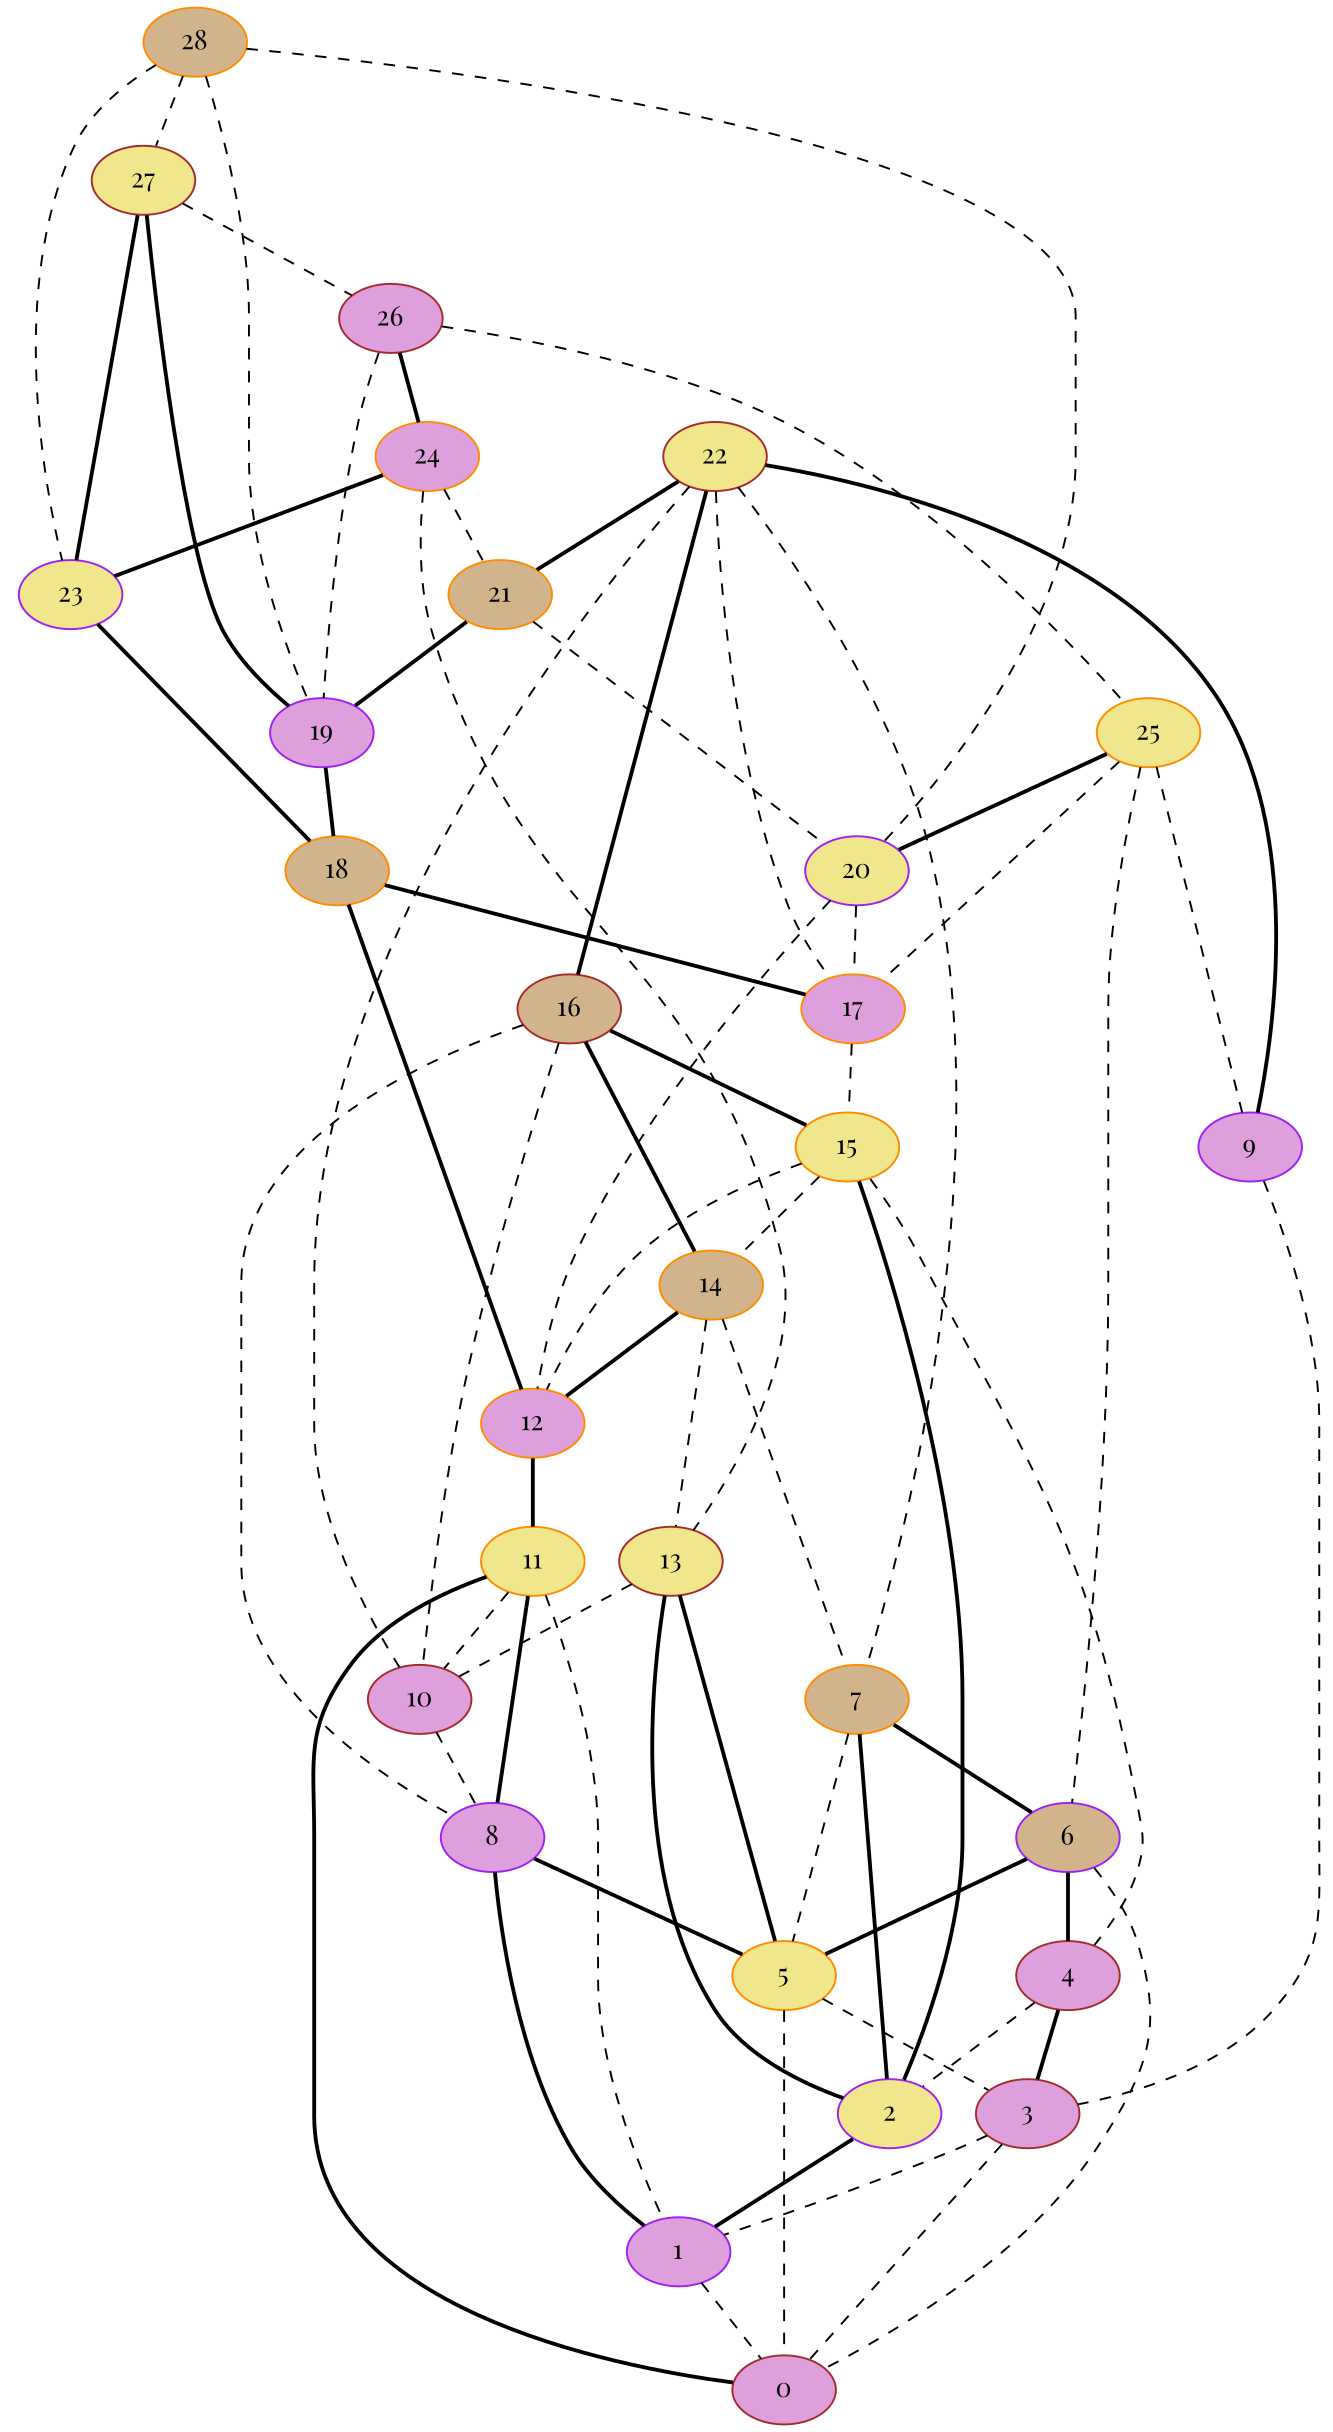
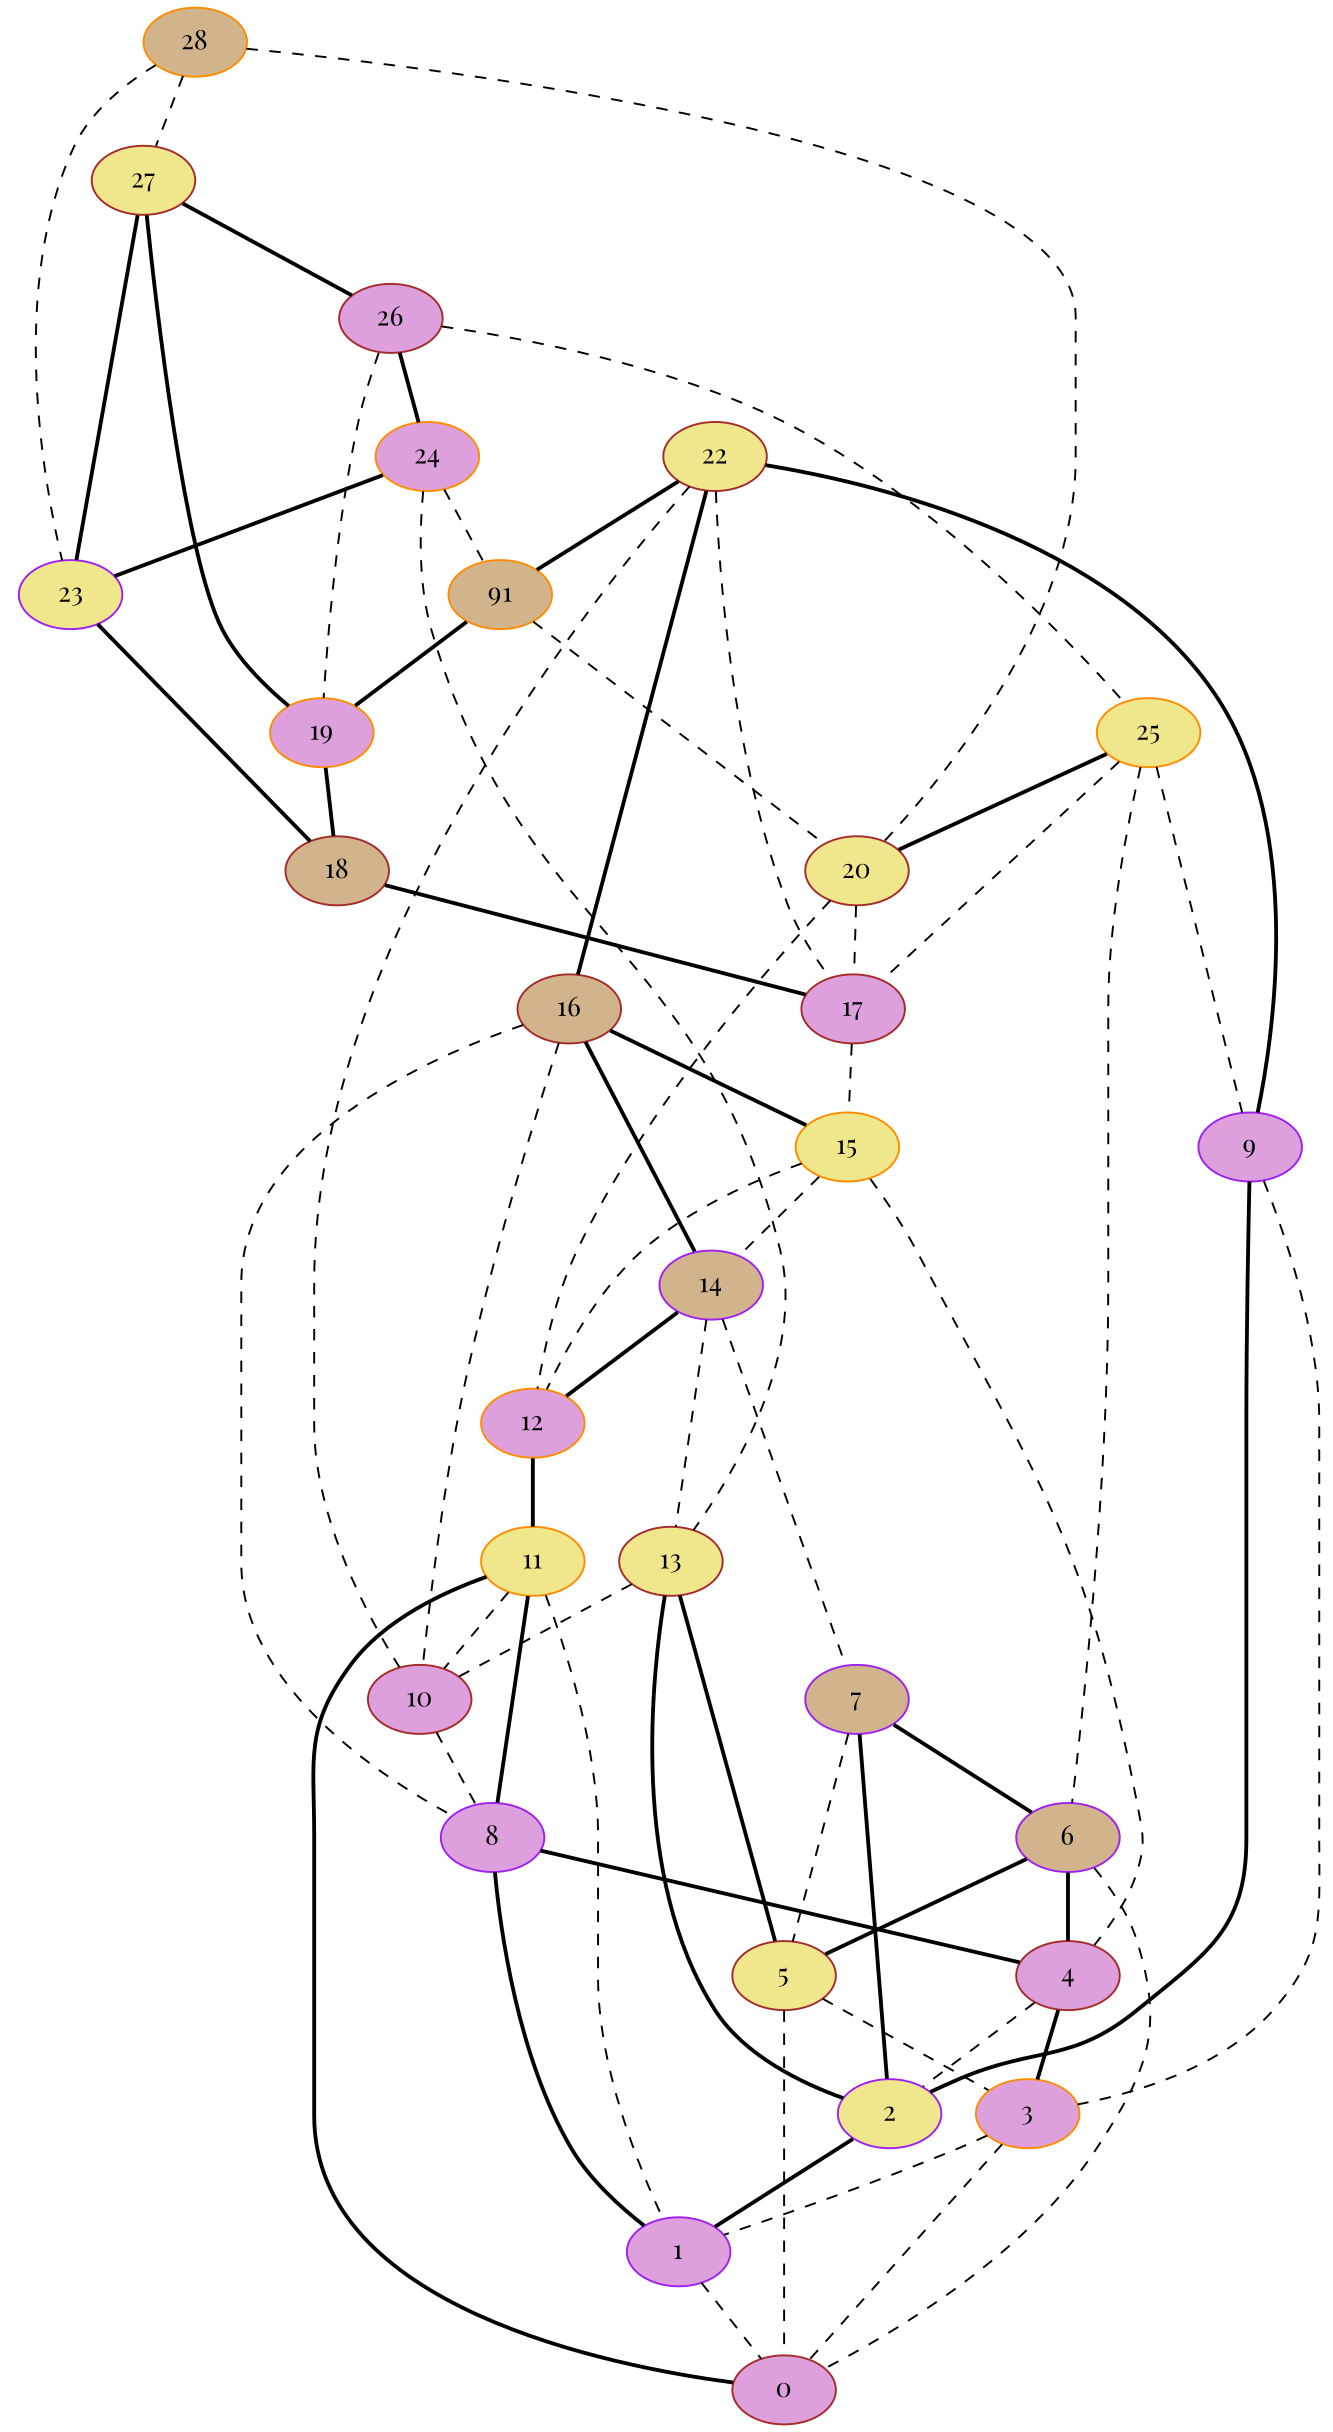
(267, 249) -> (267, 249)
(249, 390) -> none
(500, 595) -> (500, 595)
(322, 733) -> (322, 733)
(337, 871) -> (337, 871)
(857, 871) -> (857, 871)
(853, 1009) -> (853, 1009)
(955, 1055) -> none
(435, 1147) -> none
(711, 1285) -> (711, 1285)
(960, 1629) -> (1246, 1729)
(857, 1699) -> (857, 1699)
(638, 1907) -> (780, 1907)
(784, 1976) -> (784, 1976)
(1028, 2114) -> (1028, 2114)
